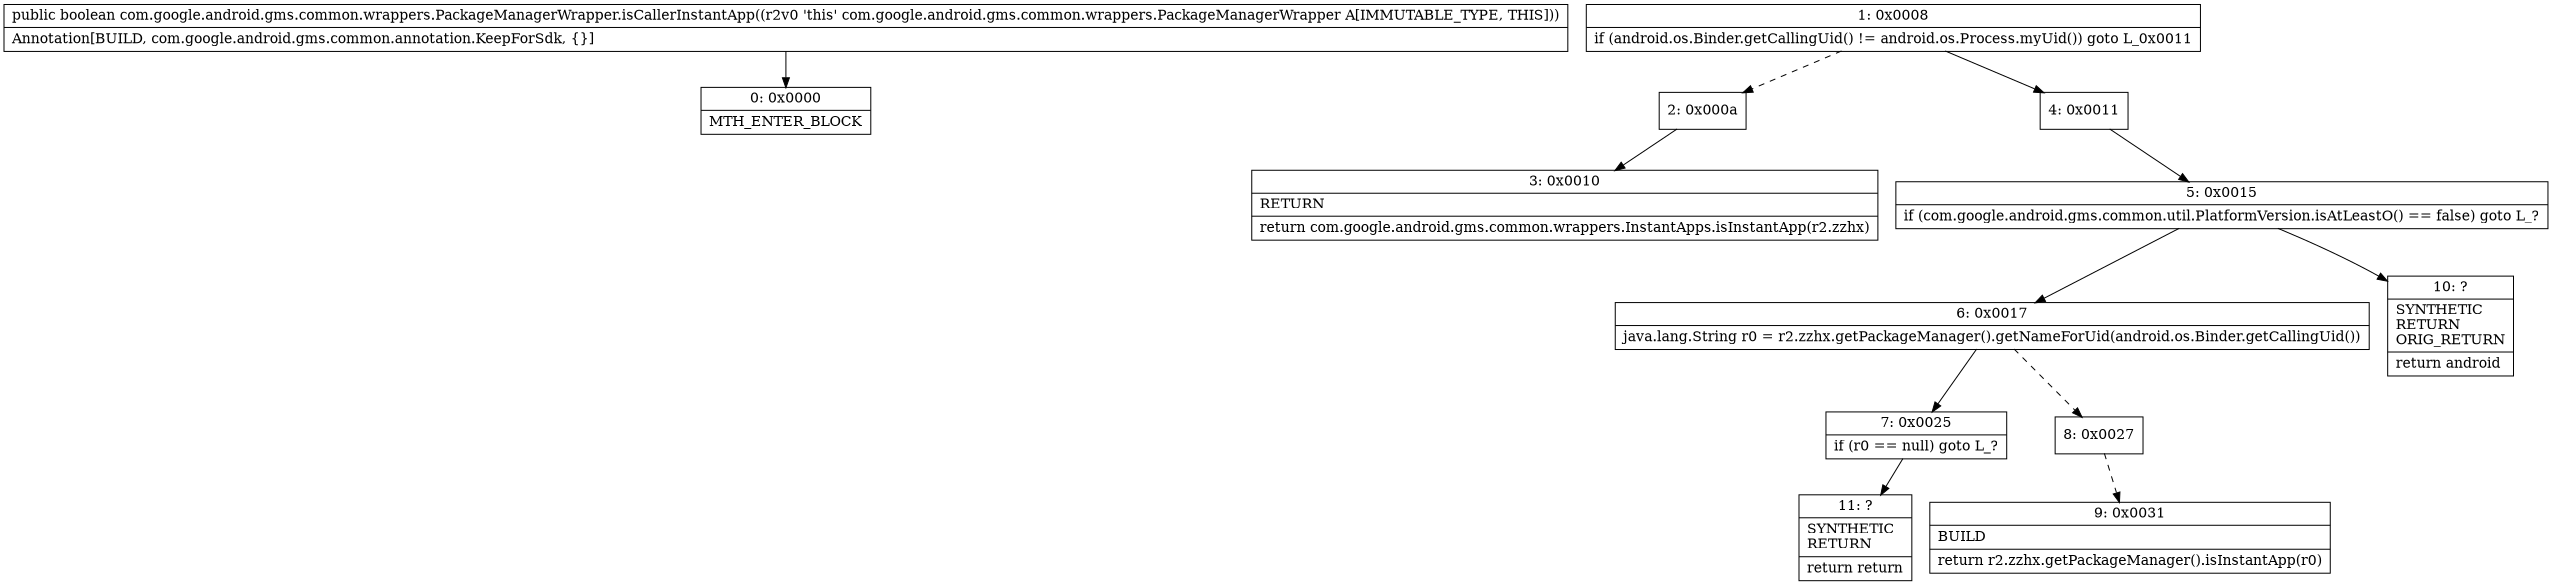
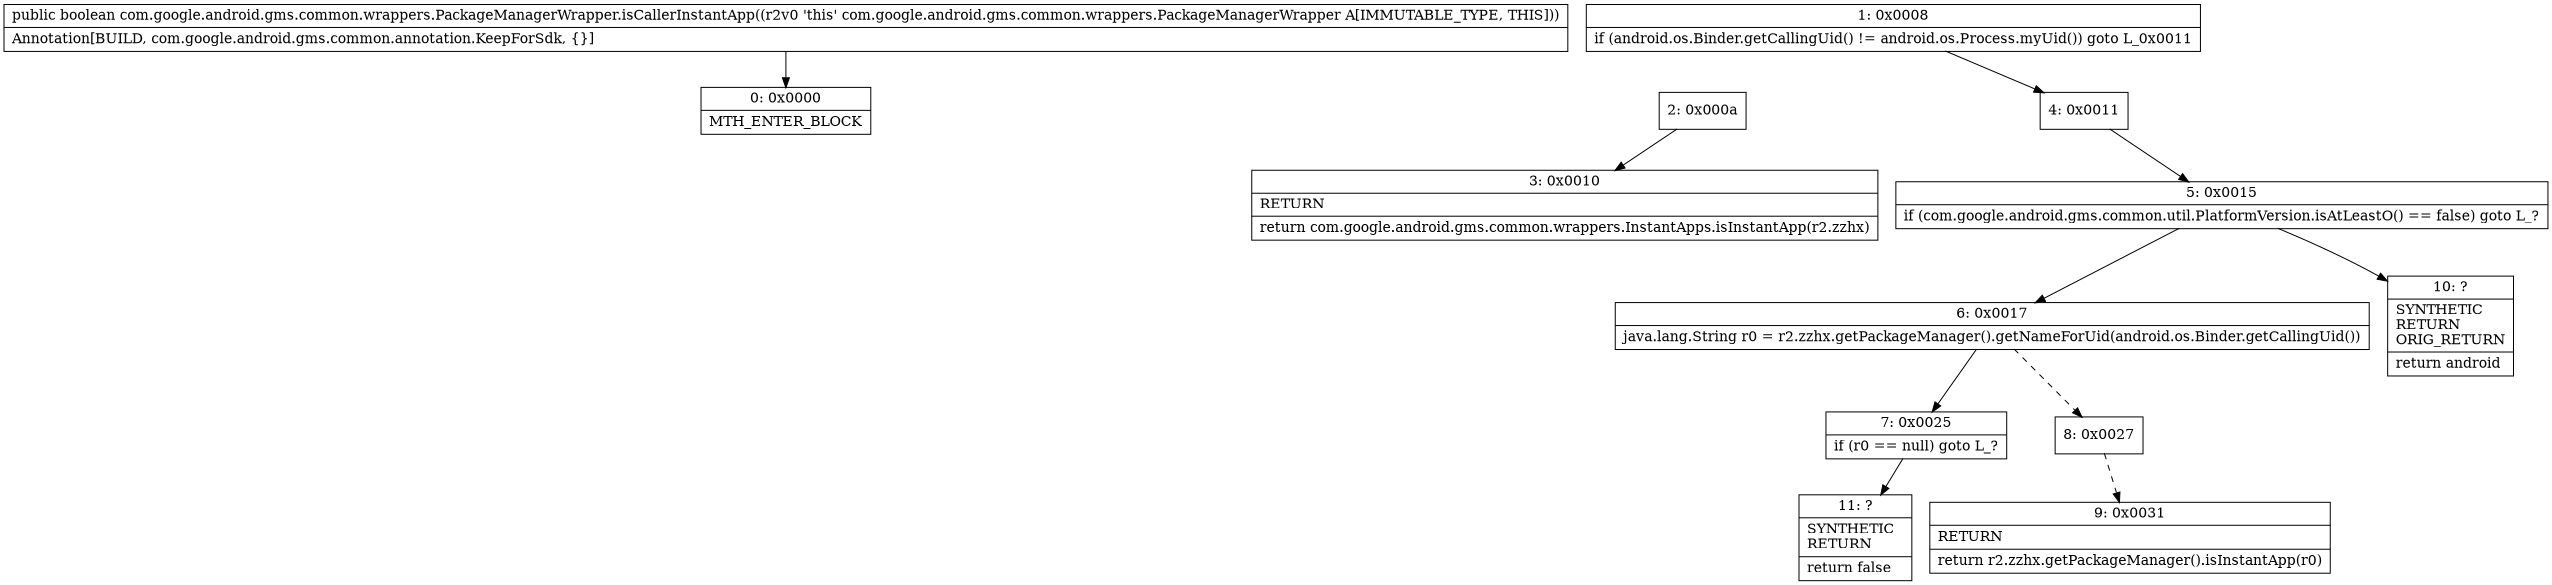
(1797, 70) -> none
(1962, 537) -> (1970, 537)
(1855, 568) -> (1849, 568)
